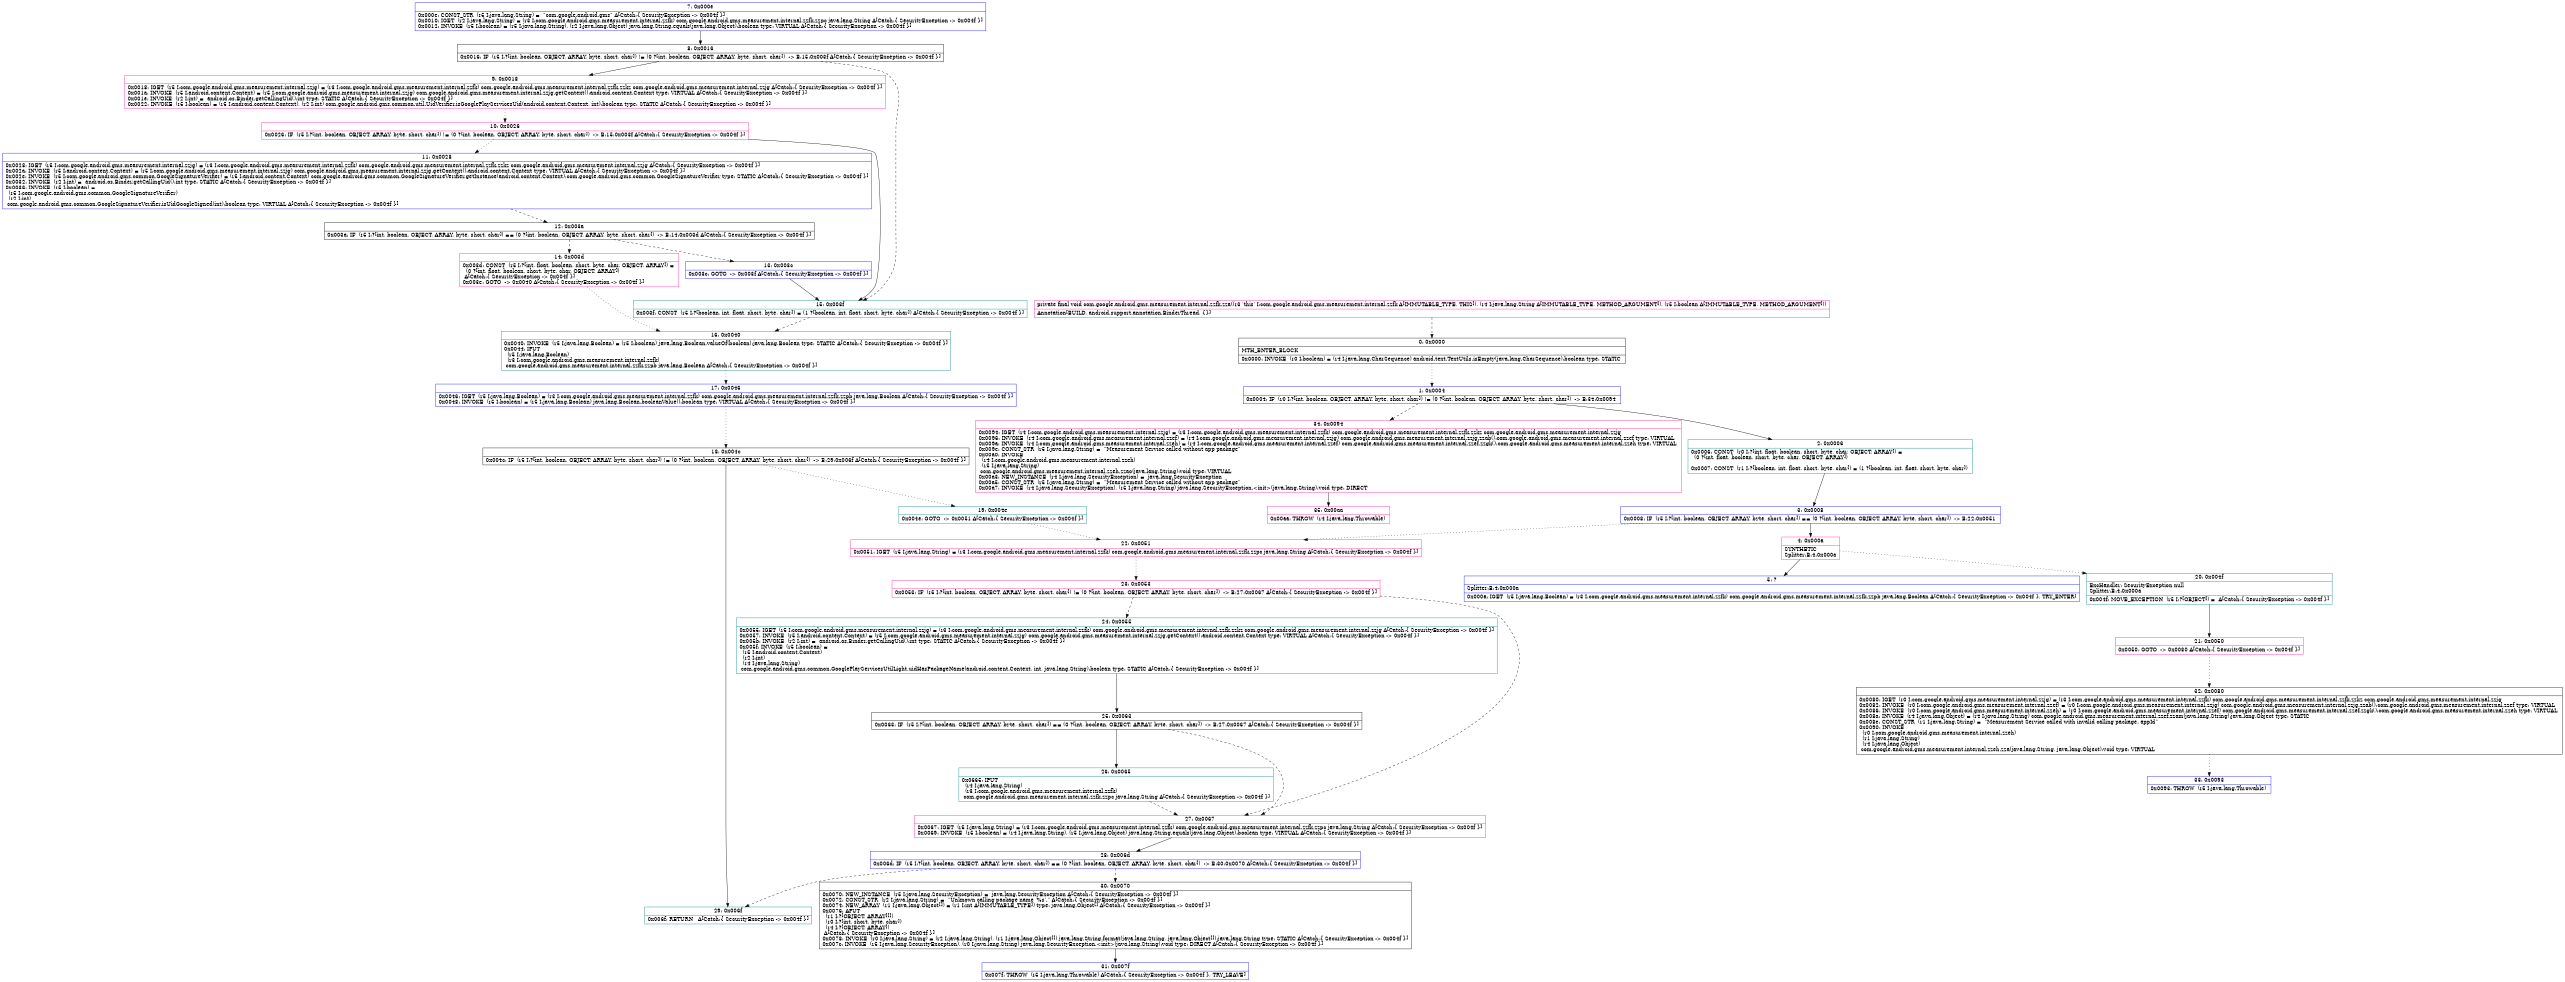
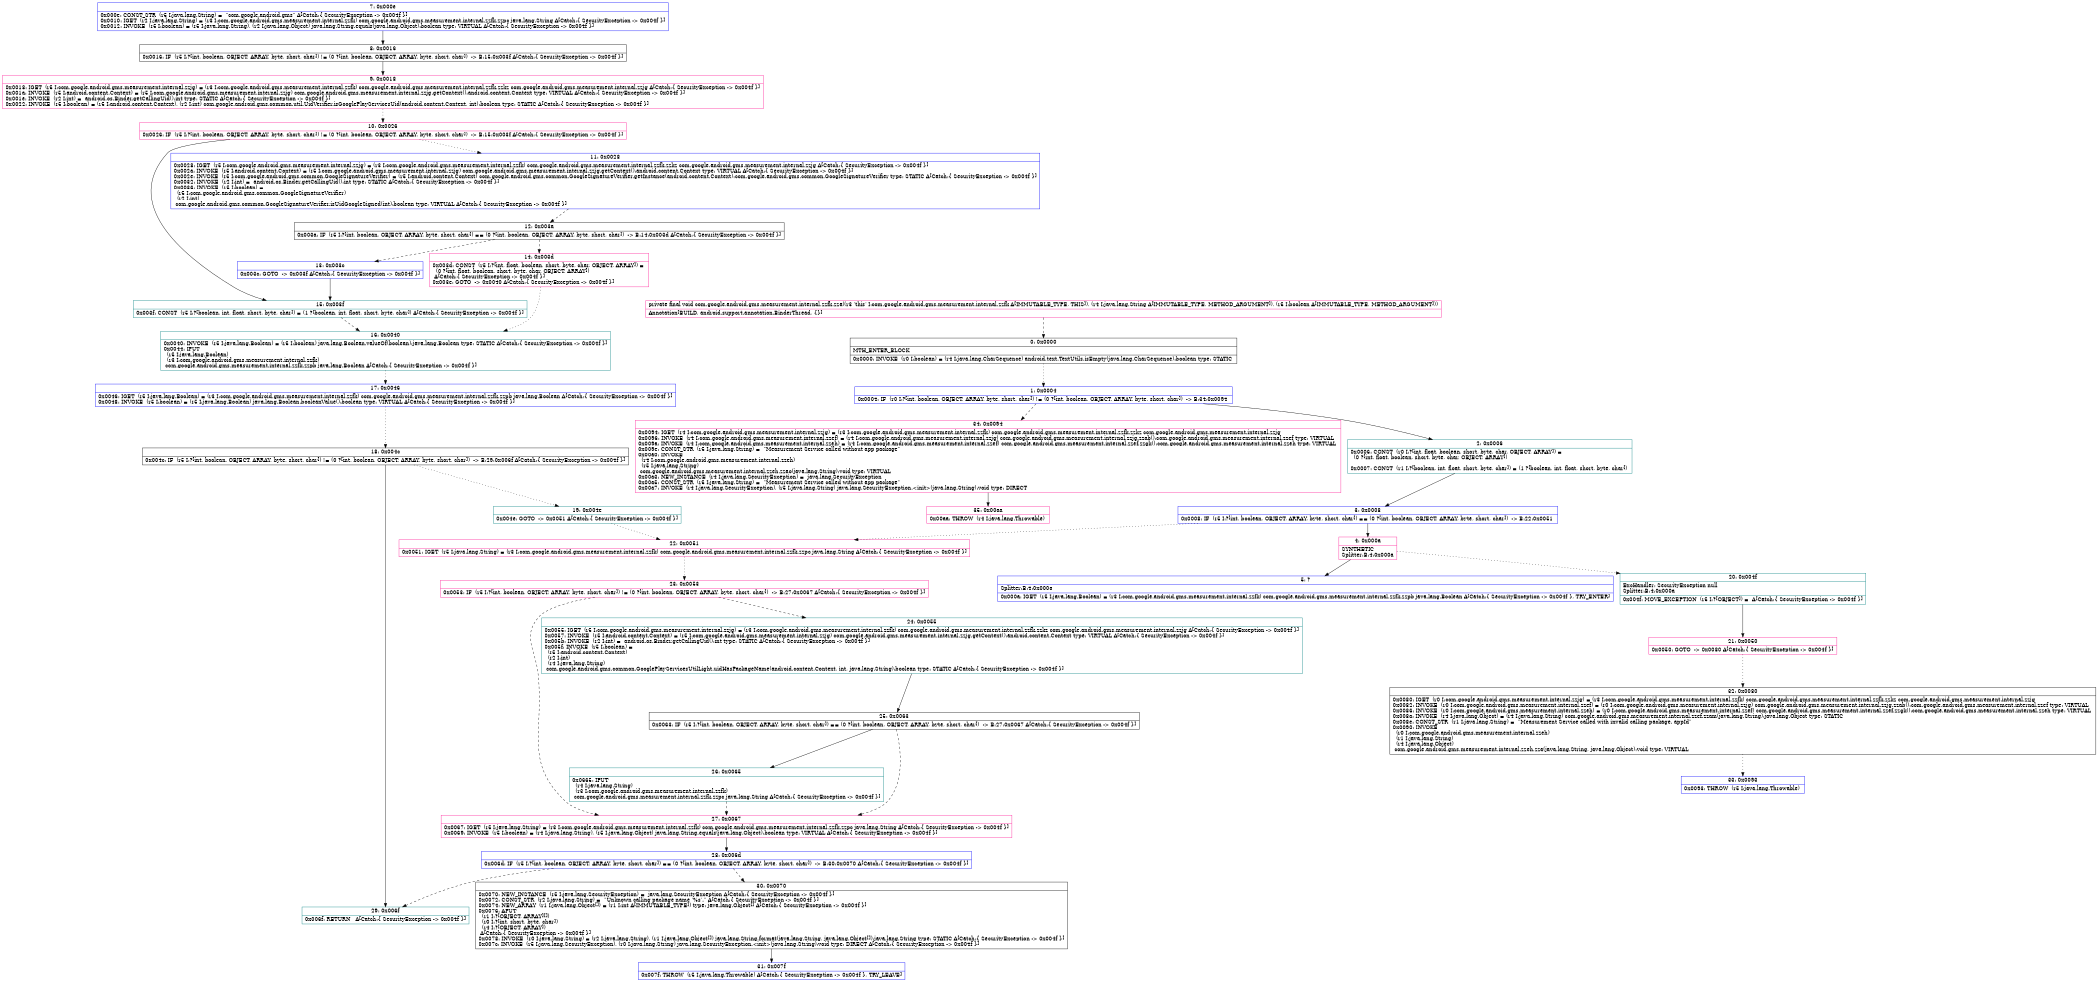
(896, 157) -> none
